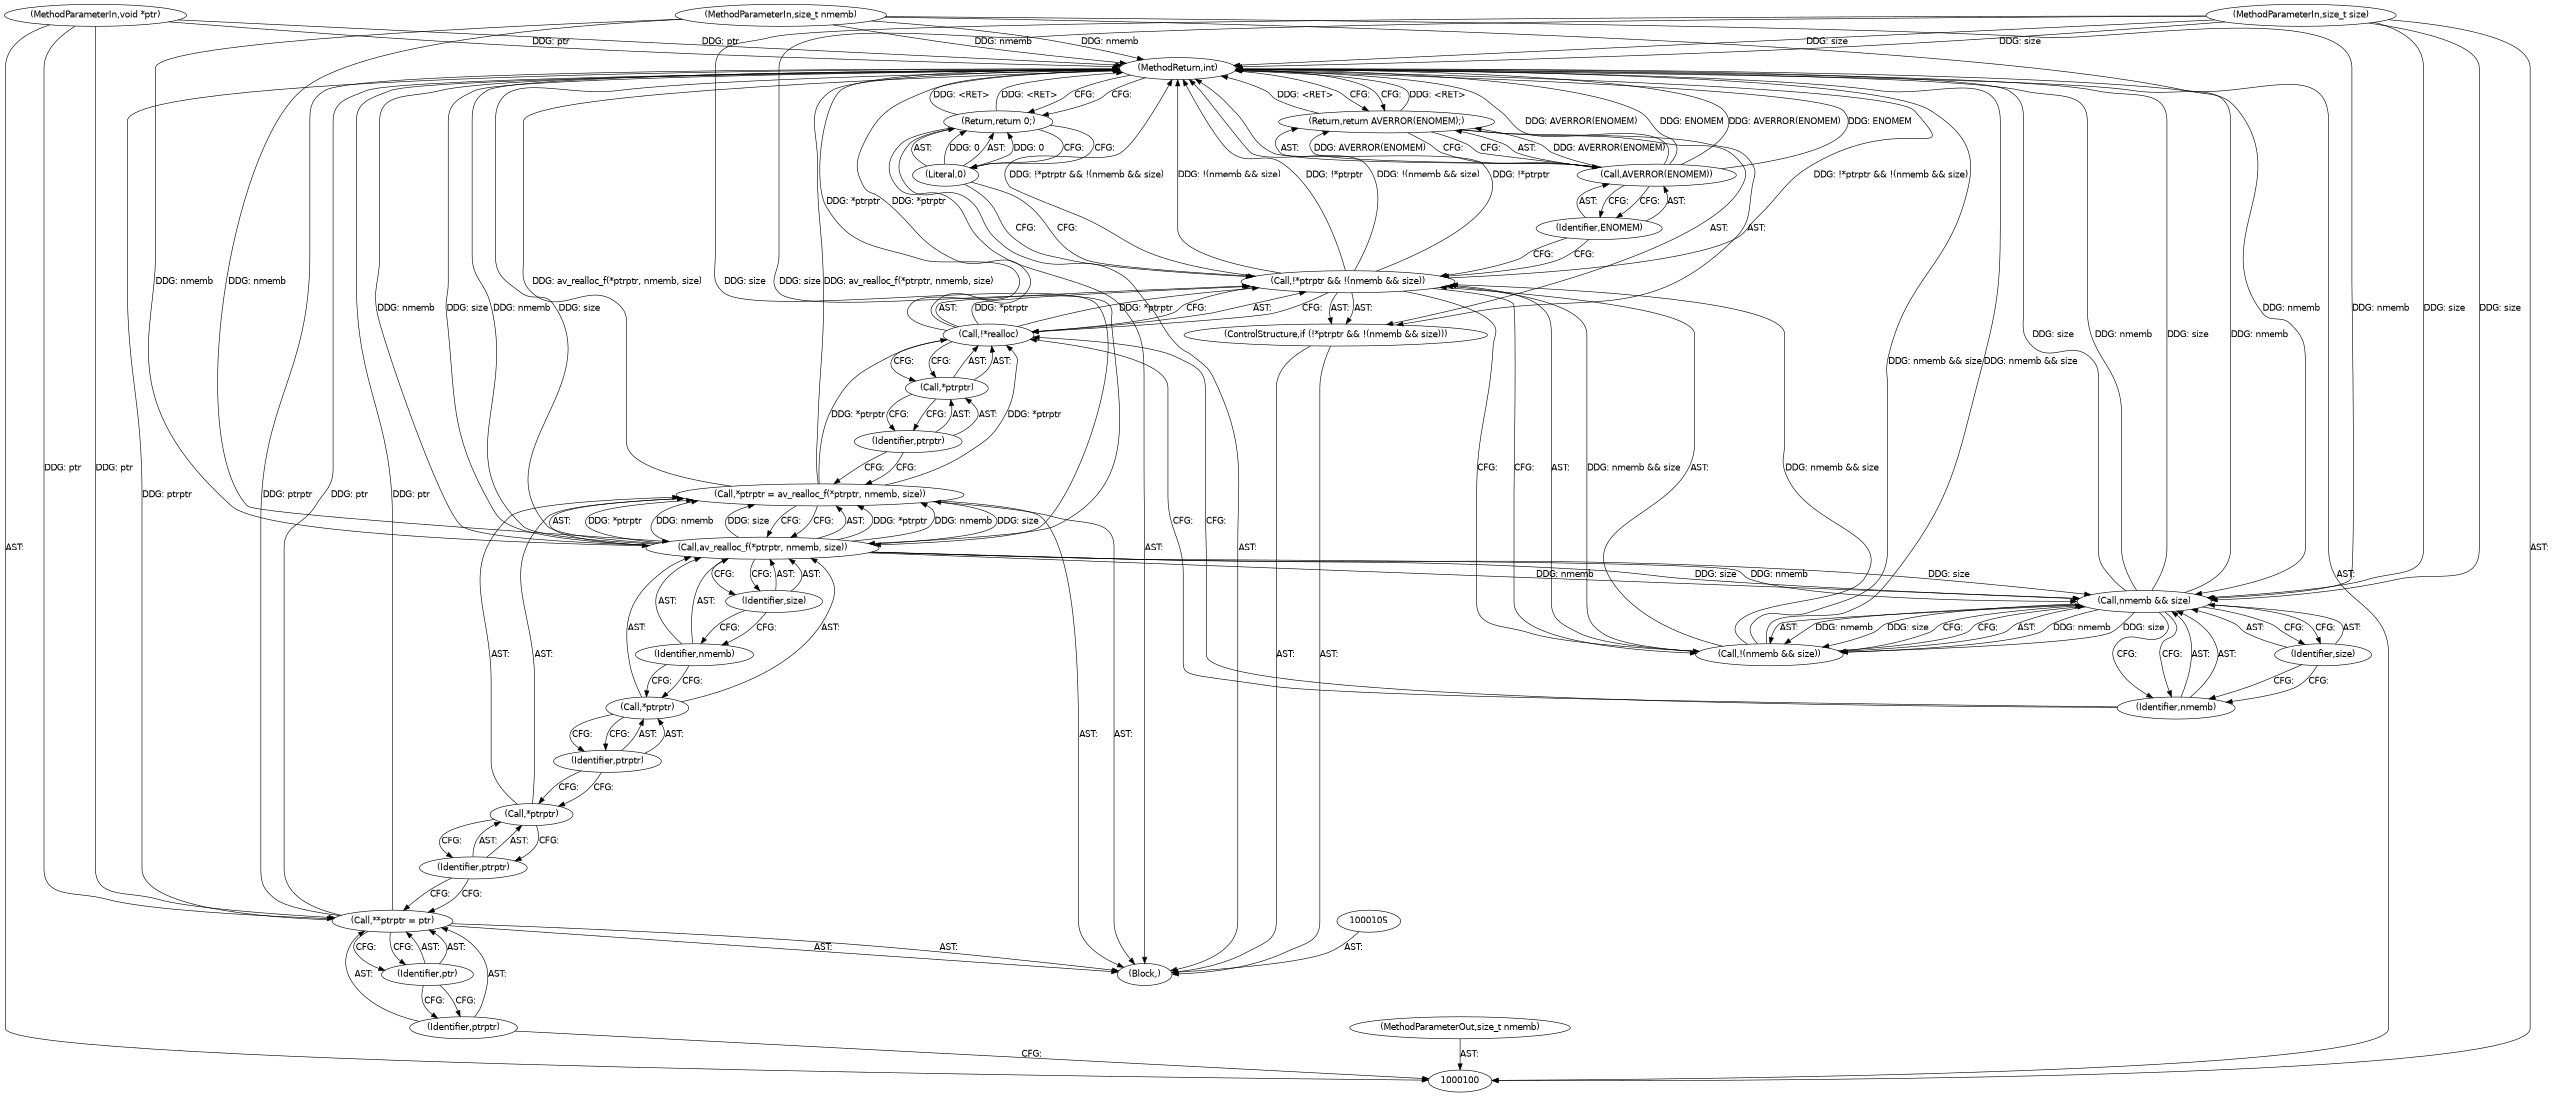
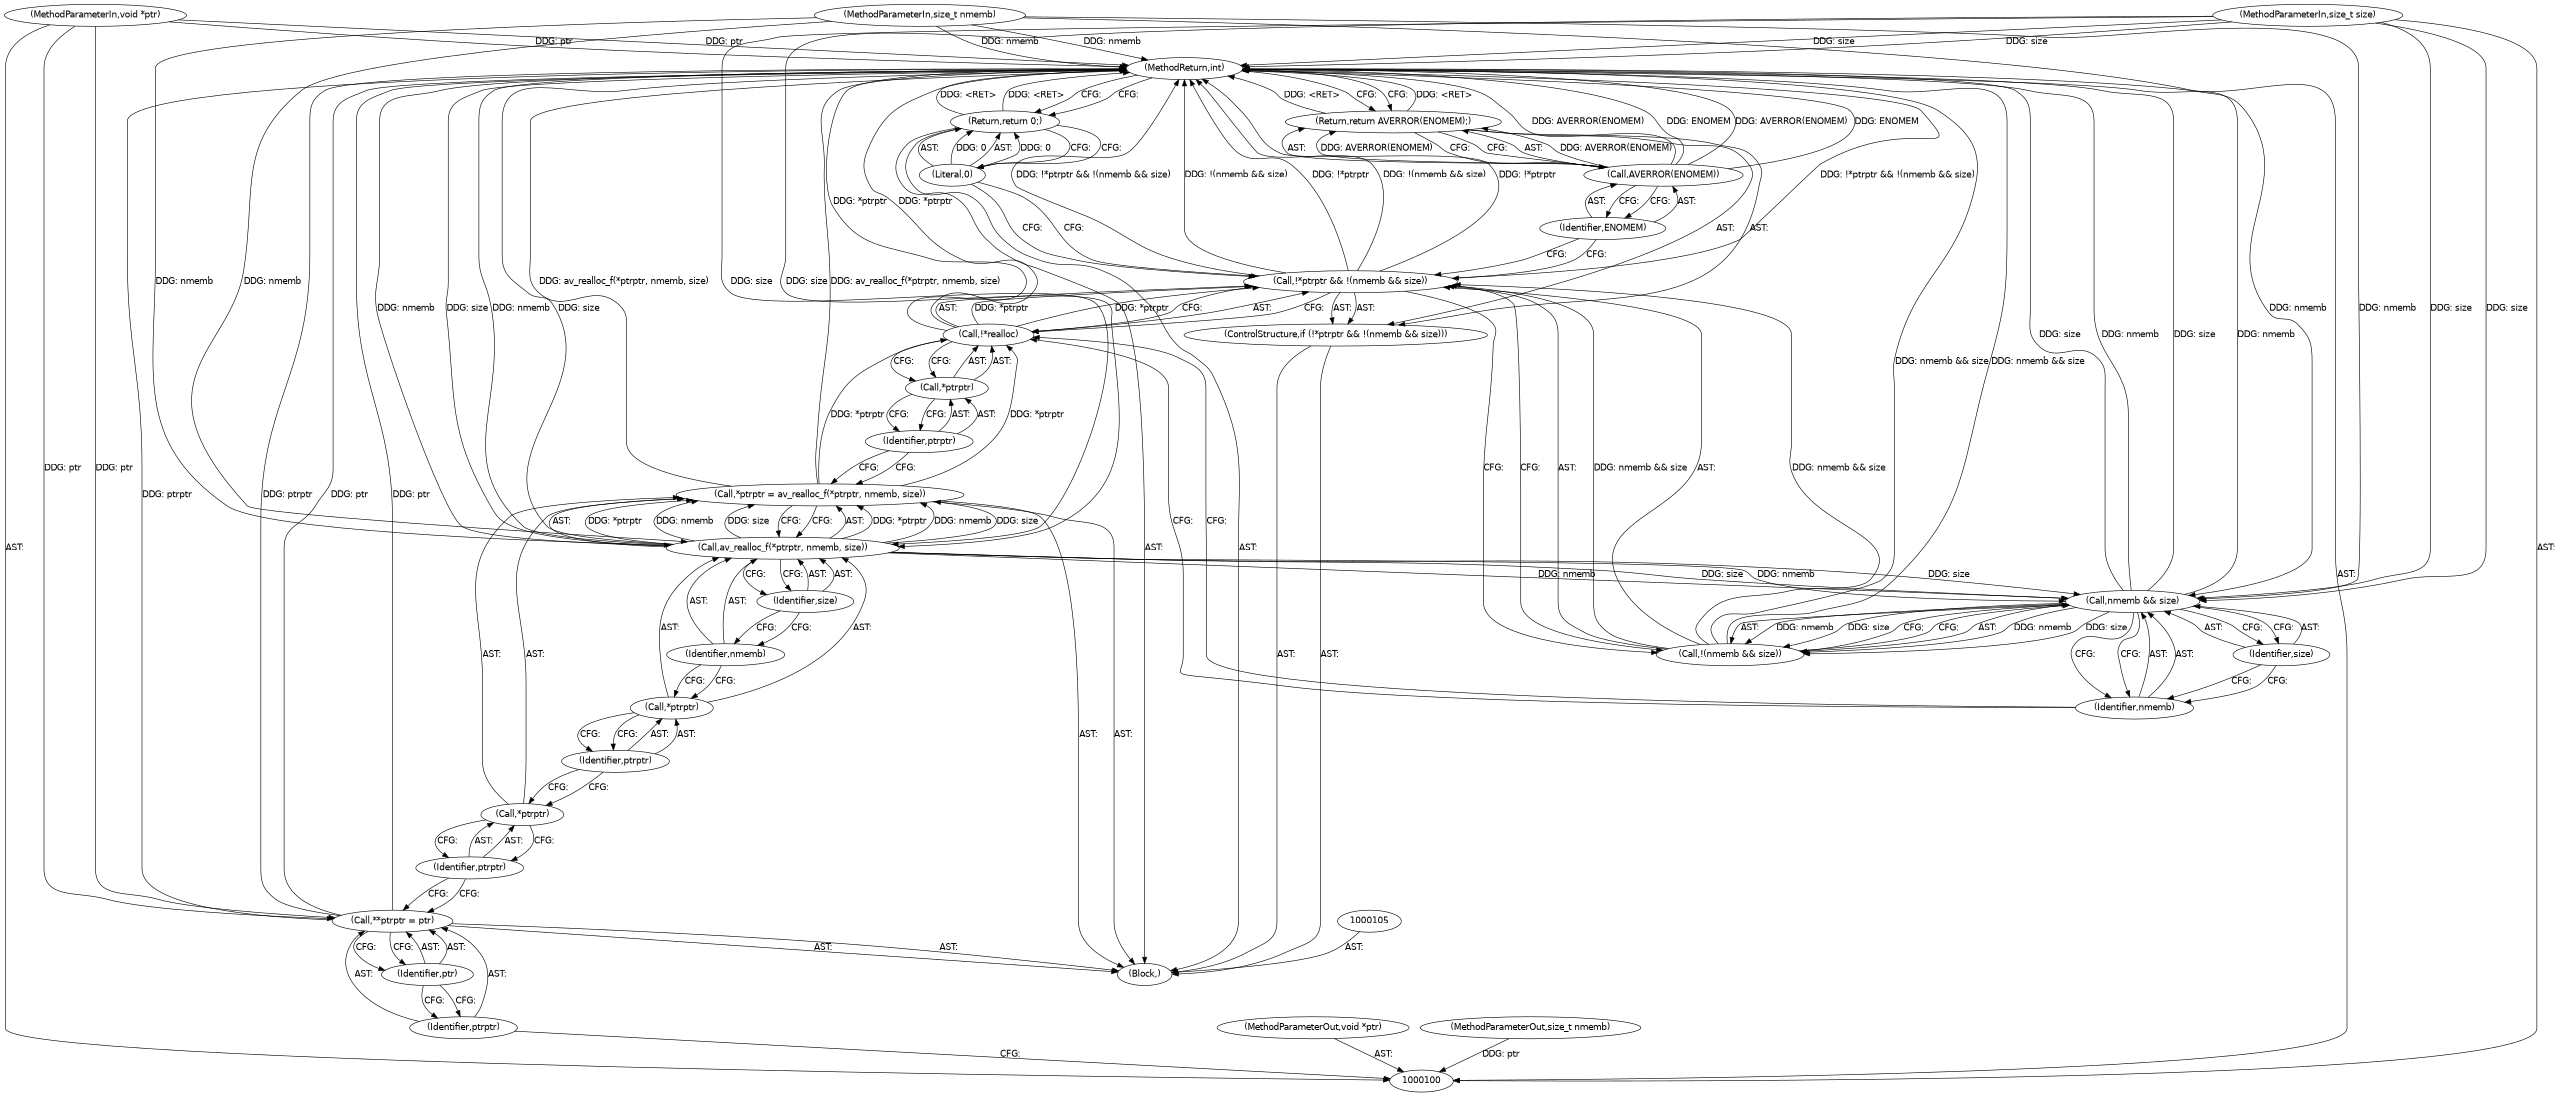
none -> (1313, 1028)
(1471, 1054) -> (1501, 1054)
